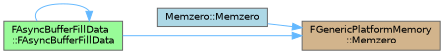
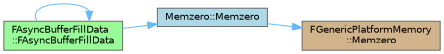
(208, 36) -> (135, 27)
